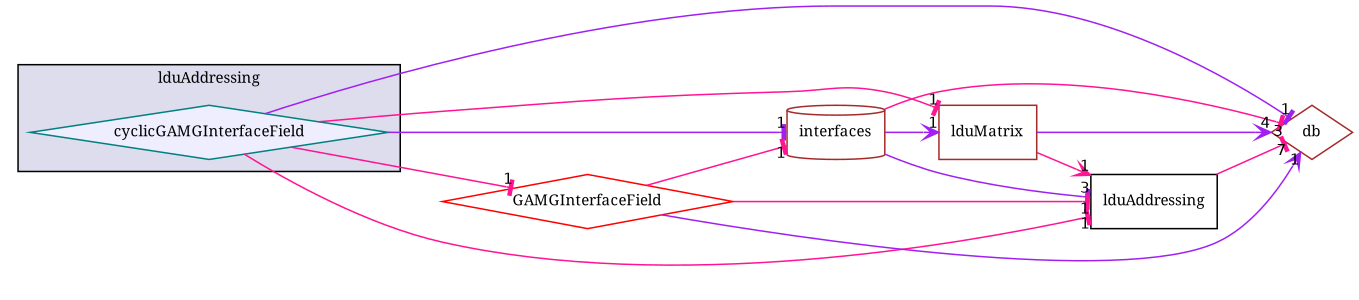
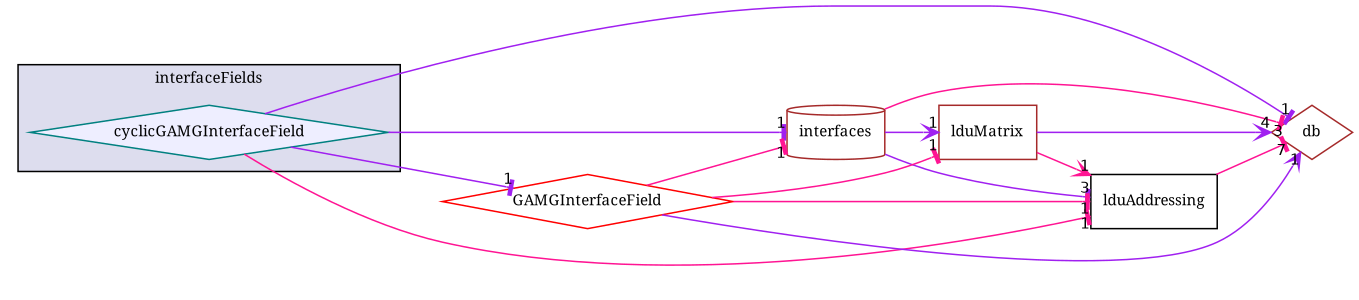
(209, 79) -> (209, 79)
(626, 98) -> (823, 185)
(415, 170) -> (415, 170)
